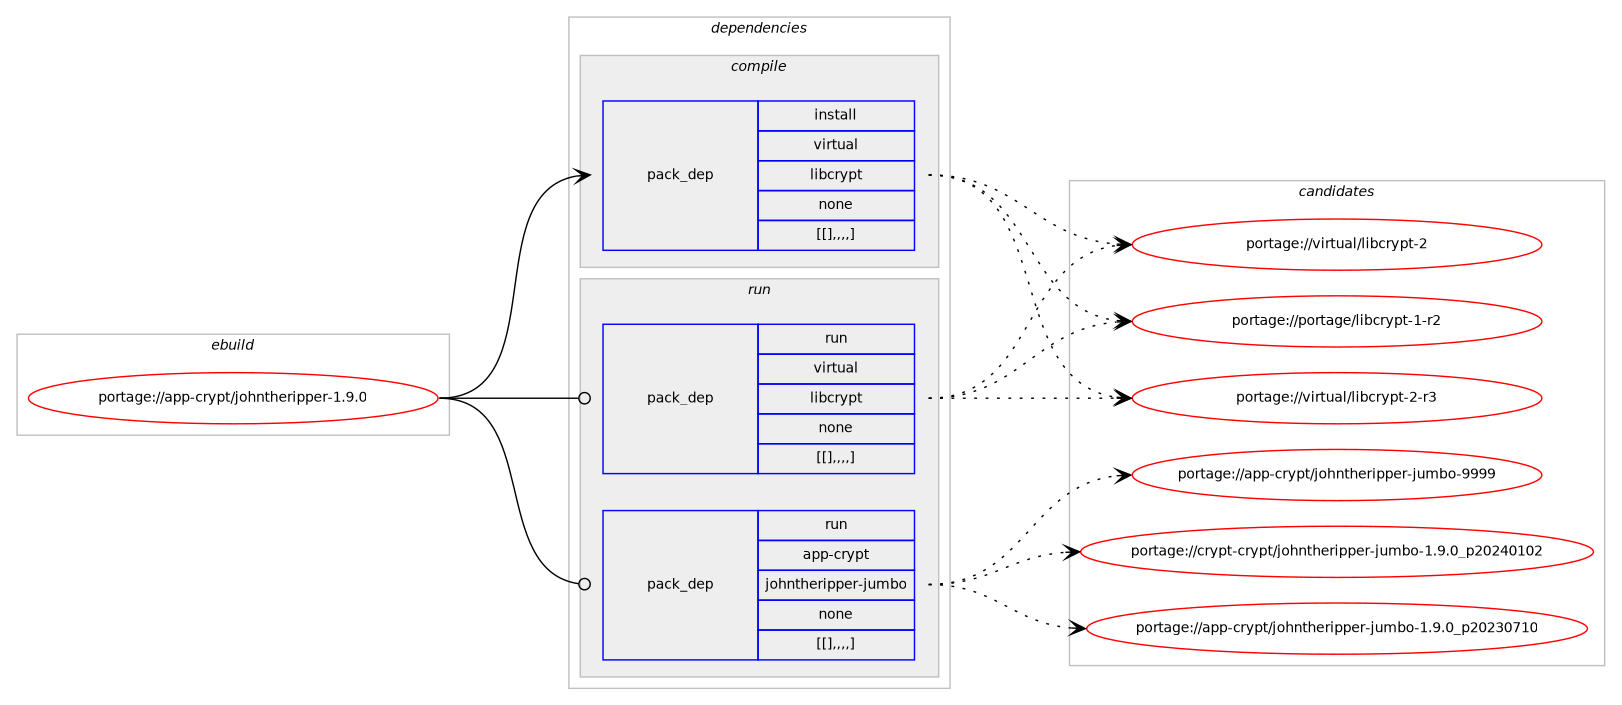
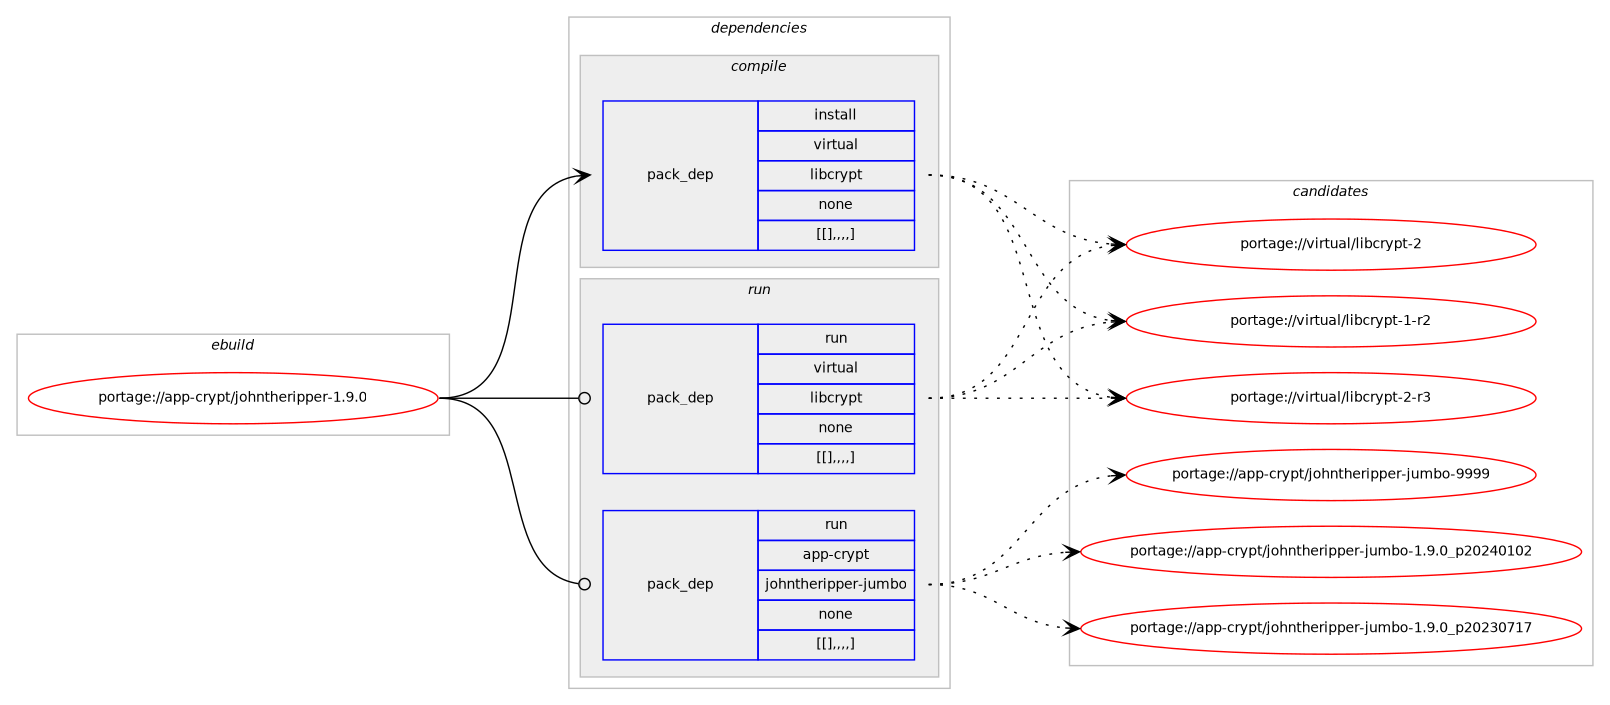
(1337, 321) -> (1331, 321)
(1337, 552) -> (1331, 552)
(1337, 629) -> (1331, 629)
